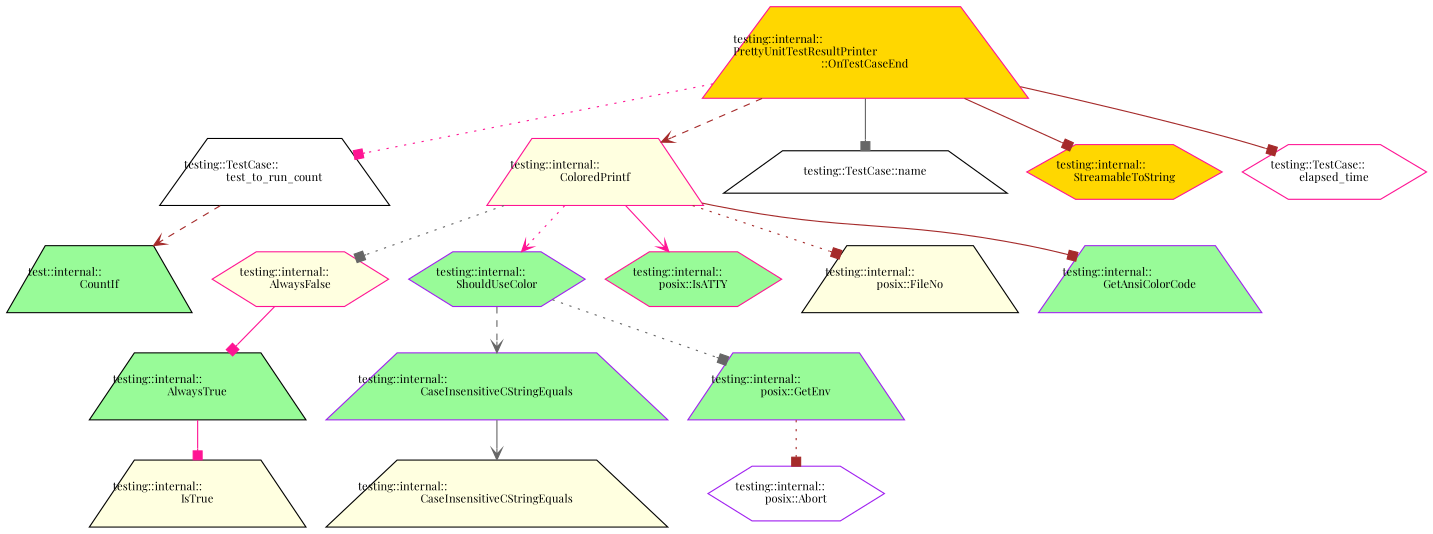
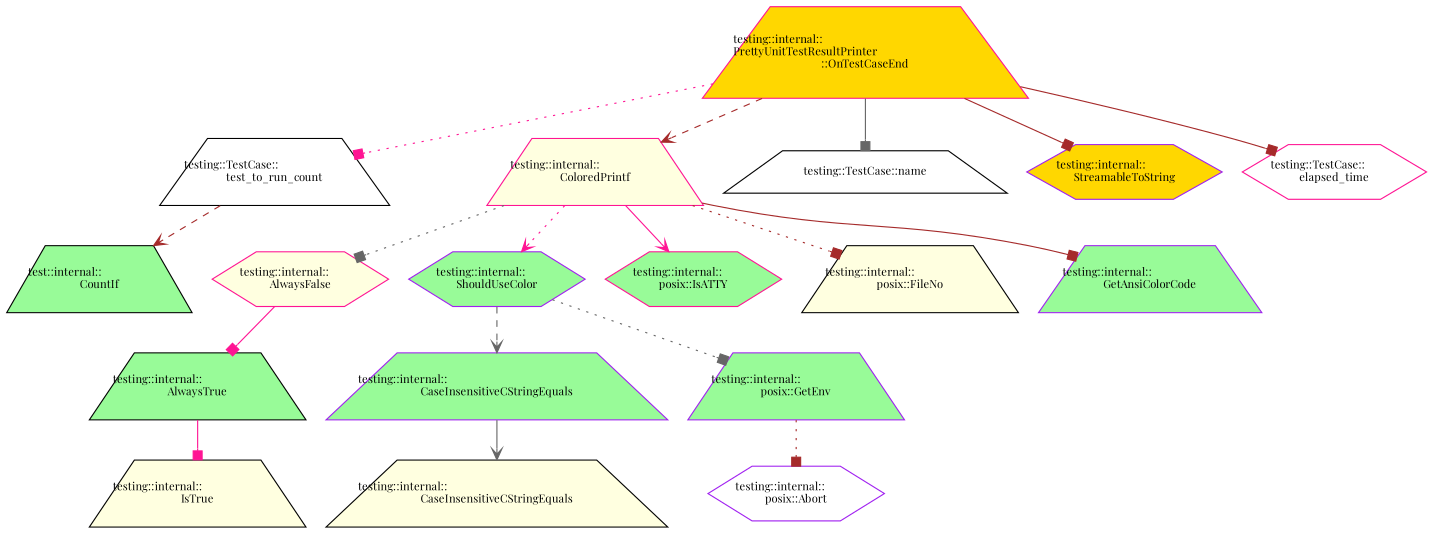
(1124, 172) -> (1124, 172)
